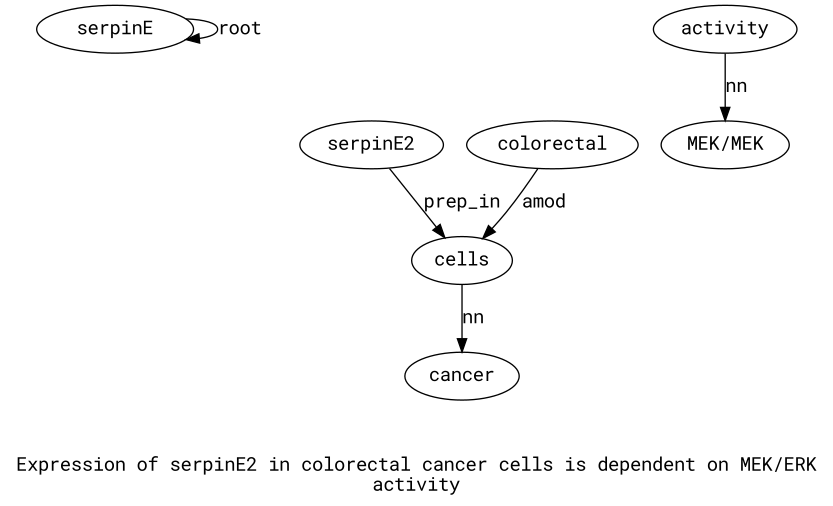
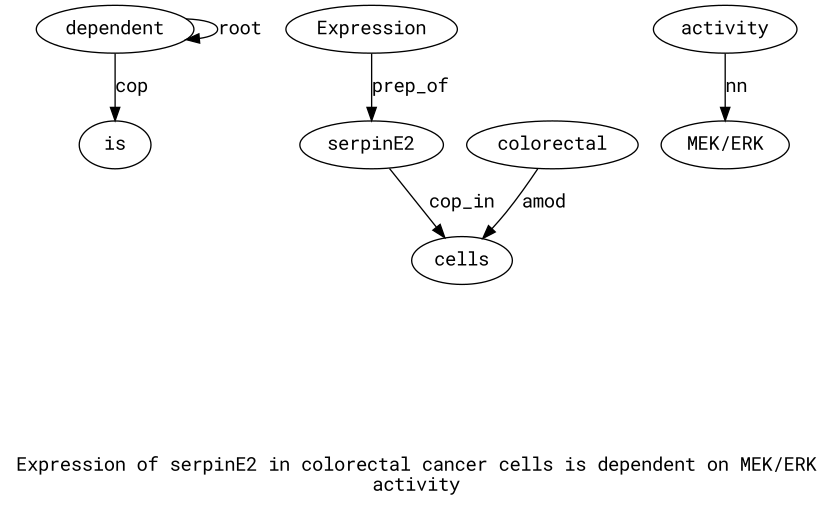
(115, 29) -> (115, 29)
none -> (372, 29)
none -> (115, 145)
(725, 145) -> (725, 145)
(462, 203) -> (462, 203)
(462, 376) -> none
